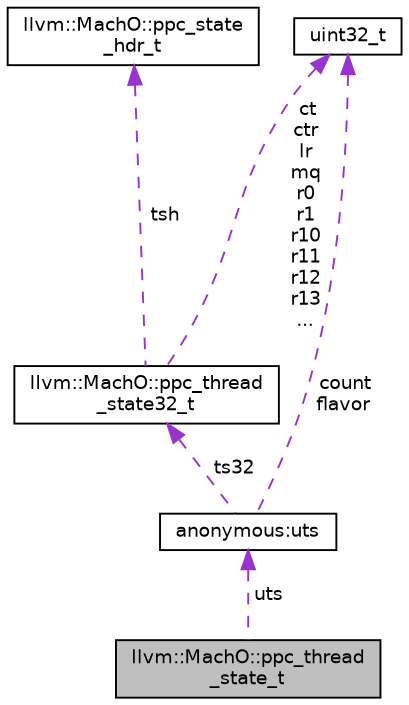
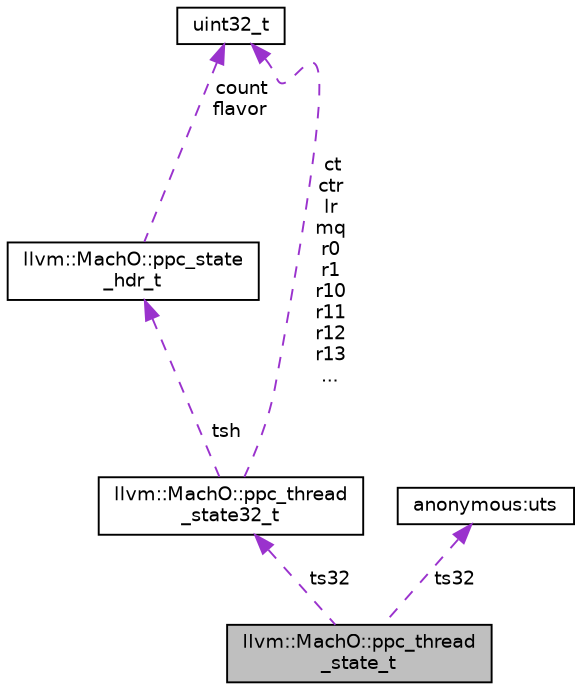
(328, 299) -> (181, 152)
(207, 476) -> (302, 587)
(266, 595) -> (452, 580)
